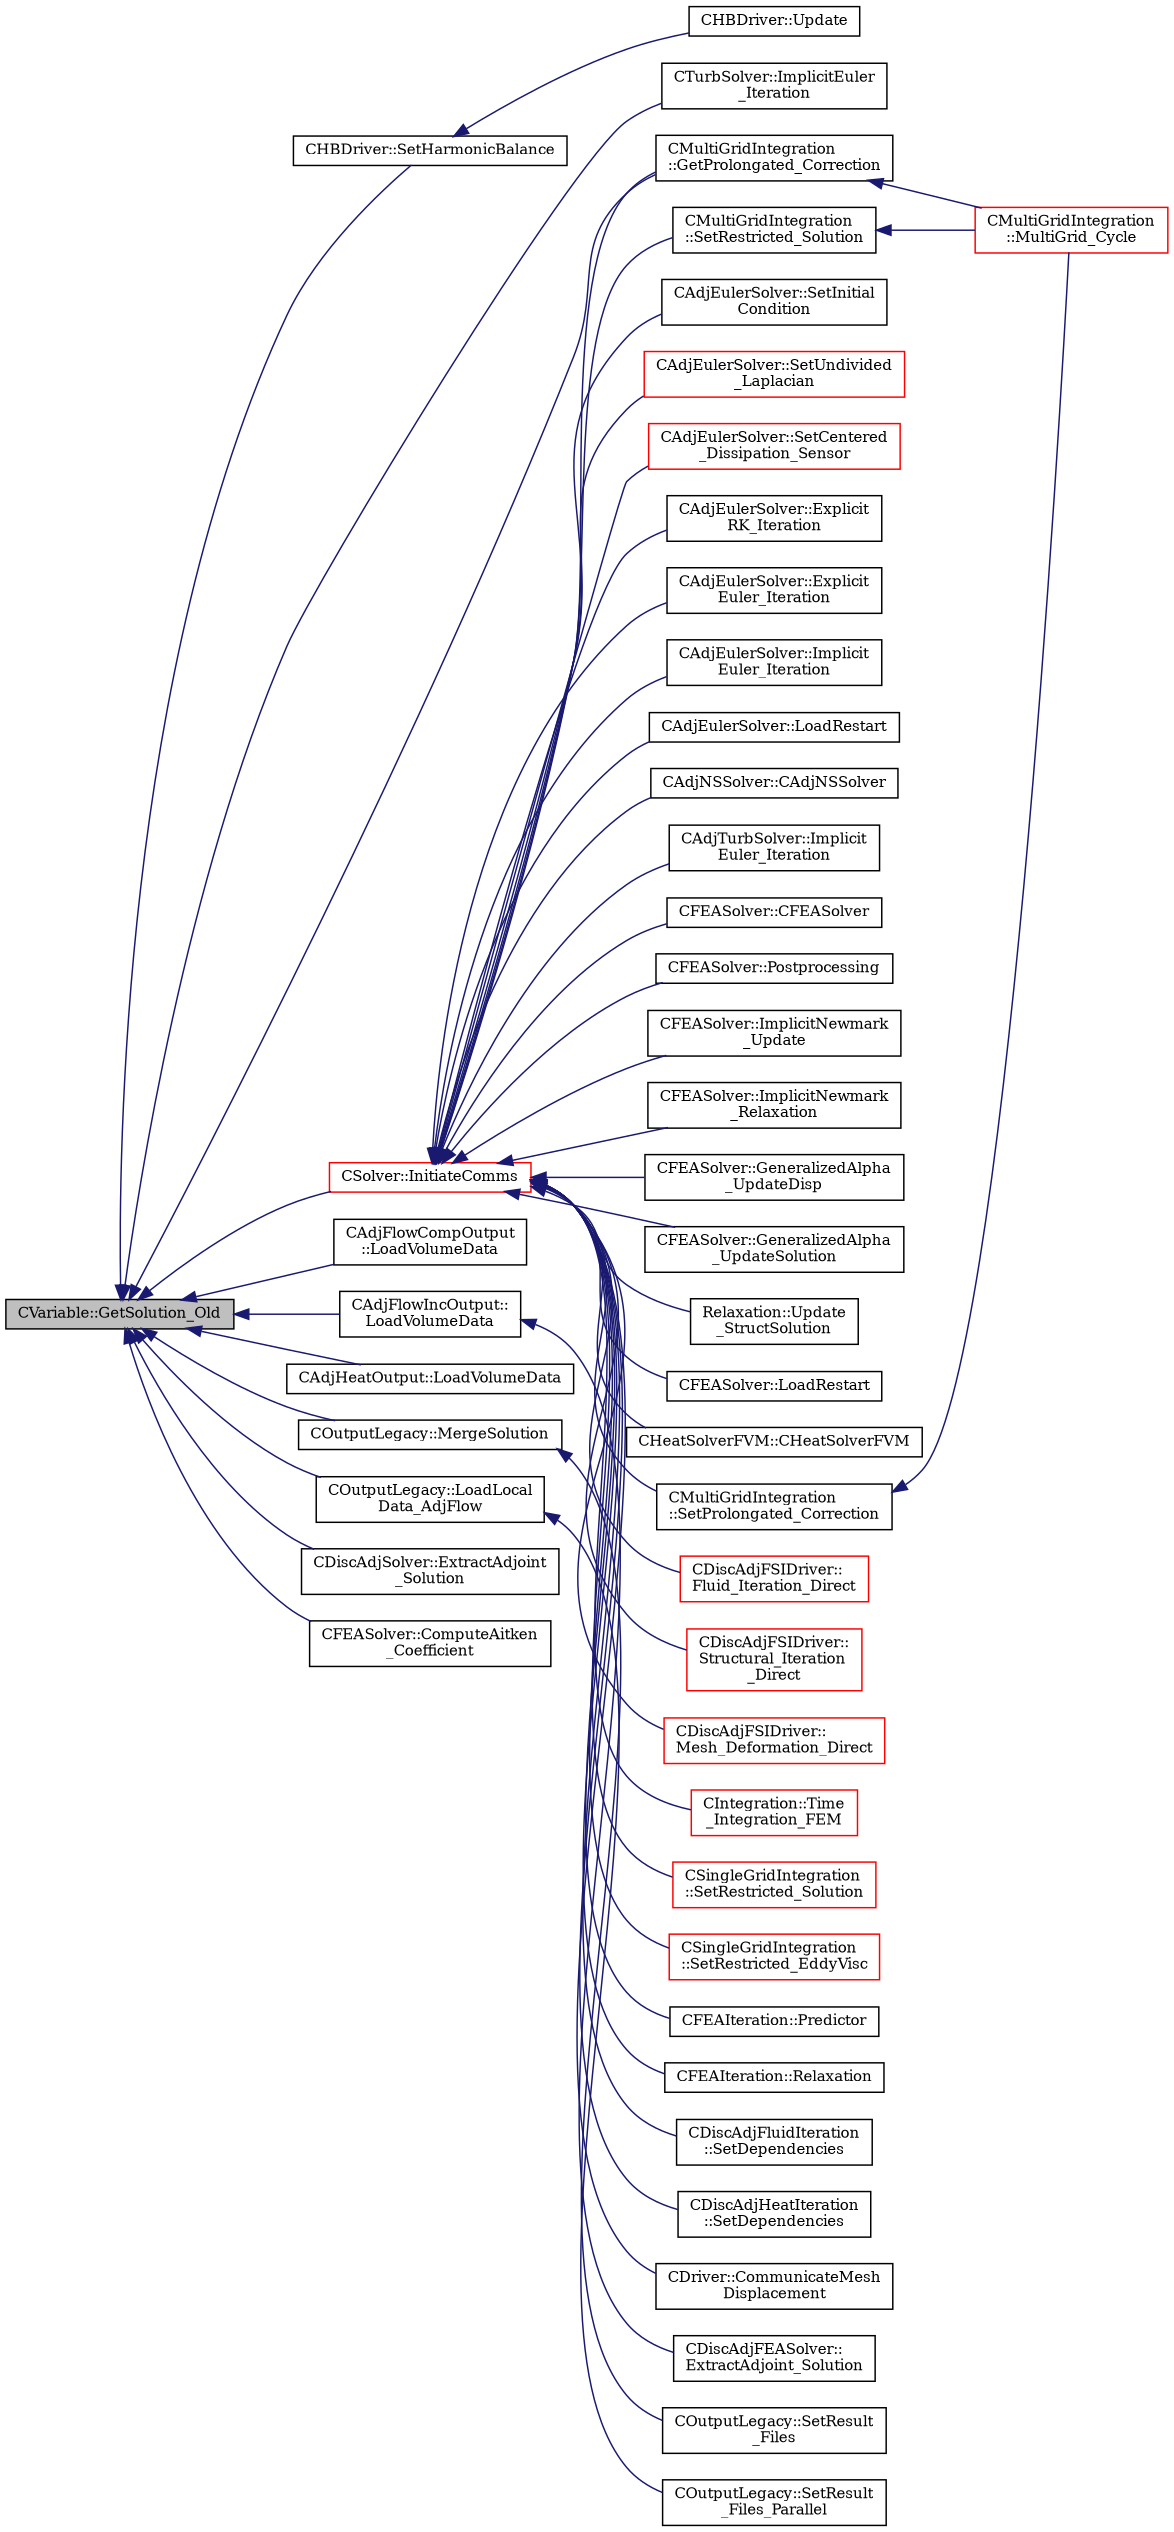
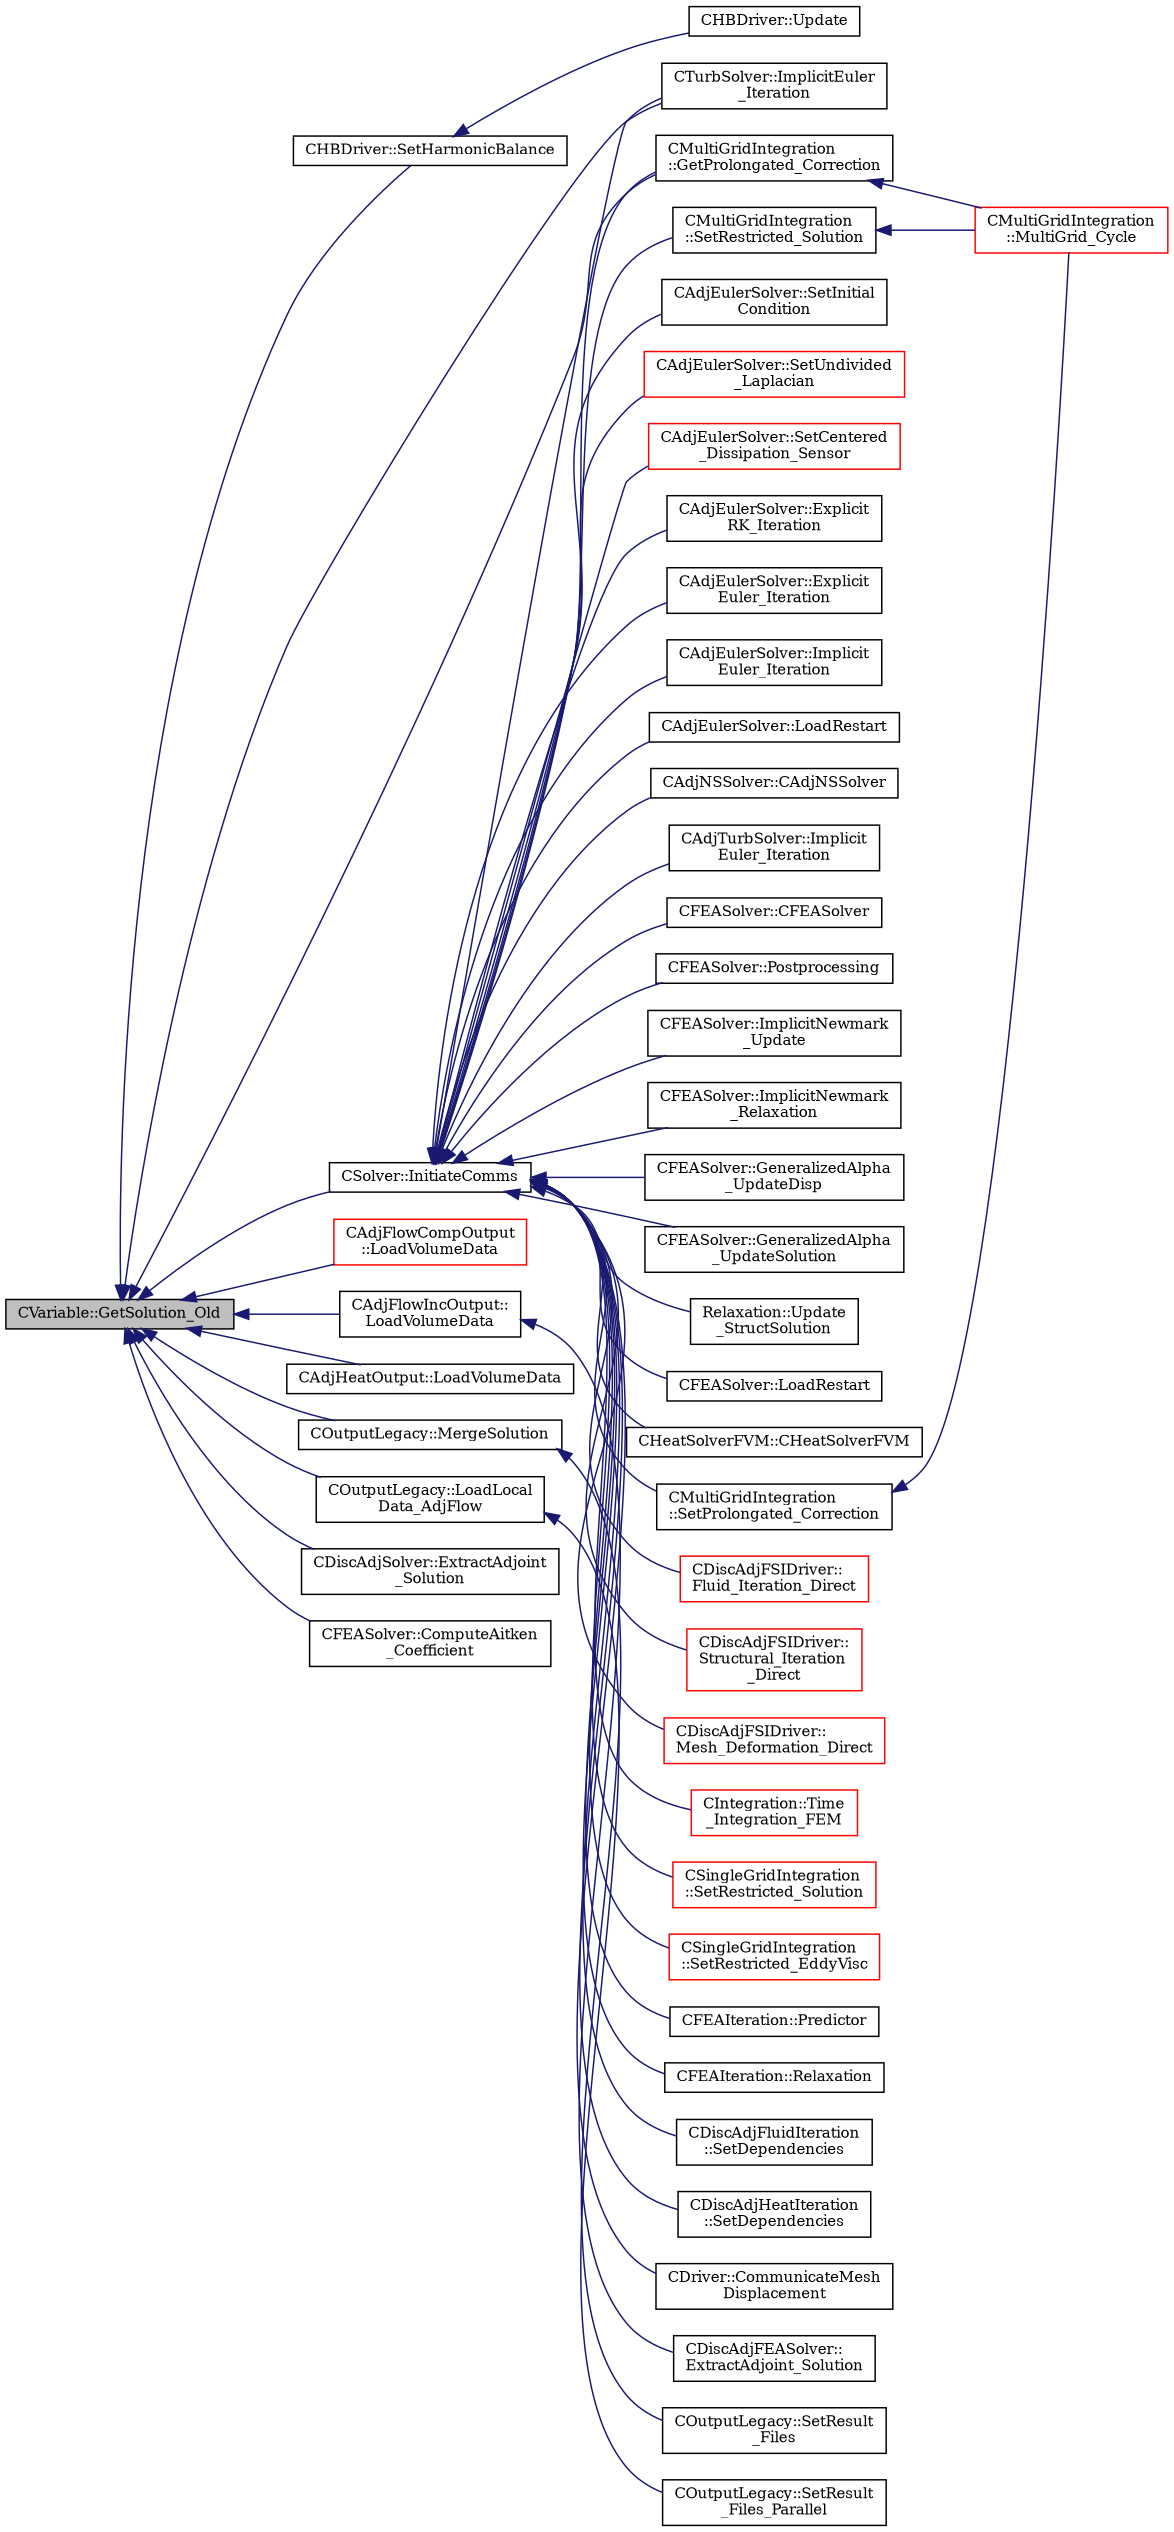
none -> (529, 613)
(430, 1177) -> (430, 1177)
(430, 1242) -> (430, 1242)
